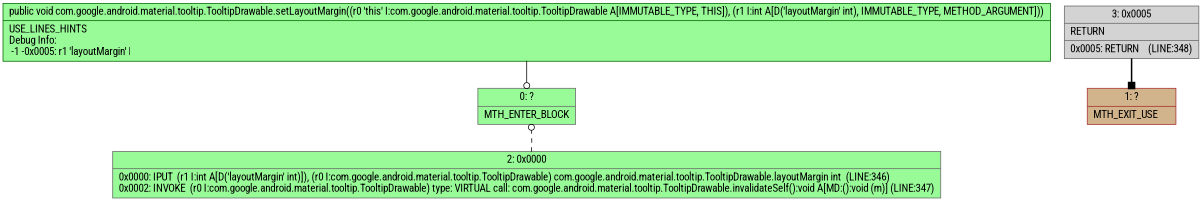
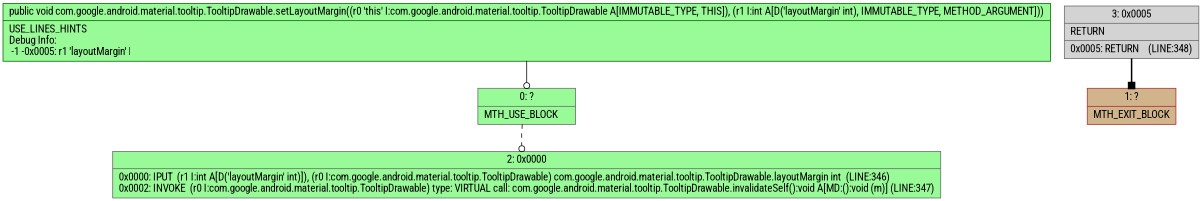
(527, 115) -> (521, 115)
(1126, 115) -> (1132, 115)
(532, 141) -> (522, 135)
